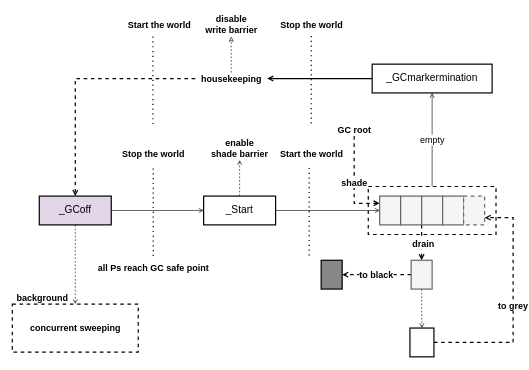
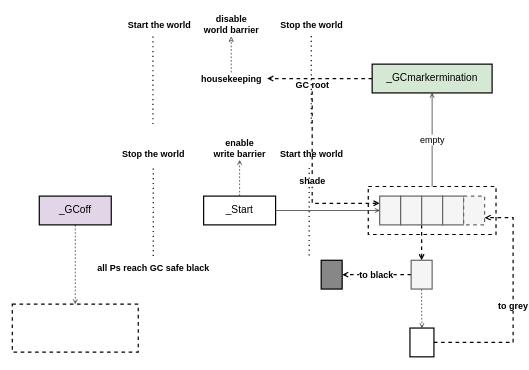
(232, 24) -> (232, 24)
(78, 78) -> none
(320, 78) -> (320, 78)
(432, 78) -> (432, 78)
(354, 130) -> (312, 85)
(240, 148) -> (240, 148)
(156, 210) -> none
(423, 244) -> none
(154, 268) -> (154, 268)
(42, 298) -> none
(75, 328) -> none
